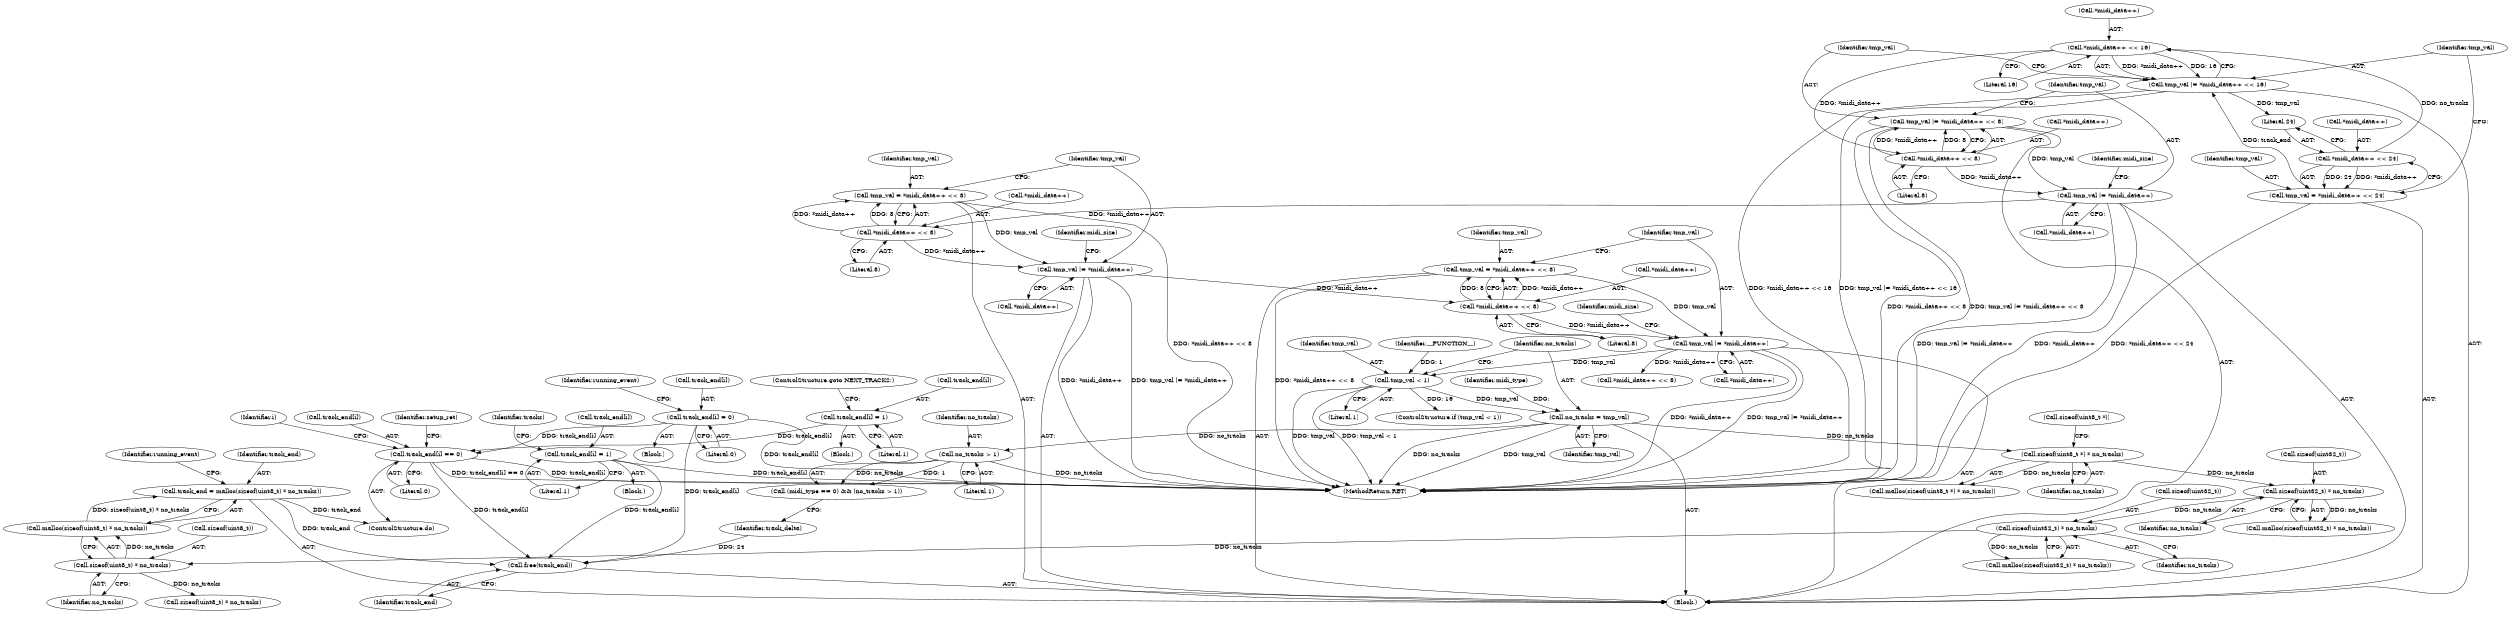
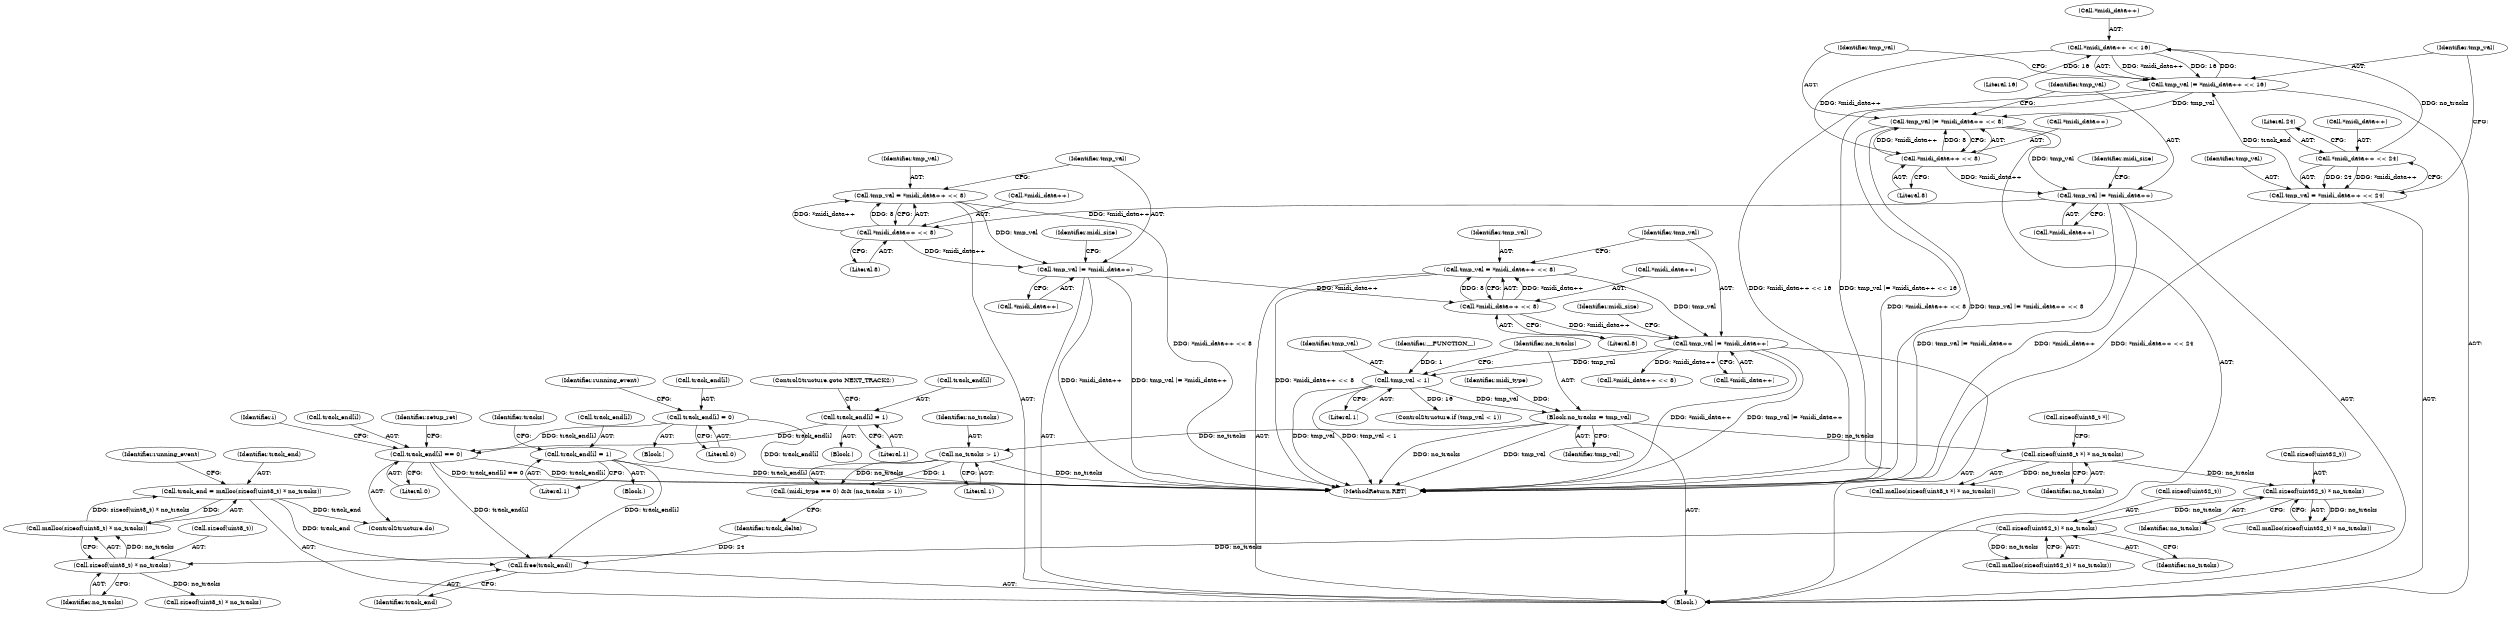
(2023, 55) -> none
(2076, 67) -> (2076, 67)
(2229, 67) -> (2229, 67)
(2248, 101) -> (2101, 113)
(1589, 418) -> (1589, 418)
(213, 510) -> (213, 510)
(685, 530) -> none
